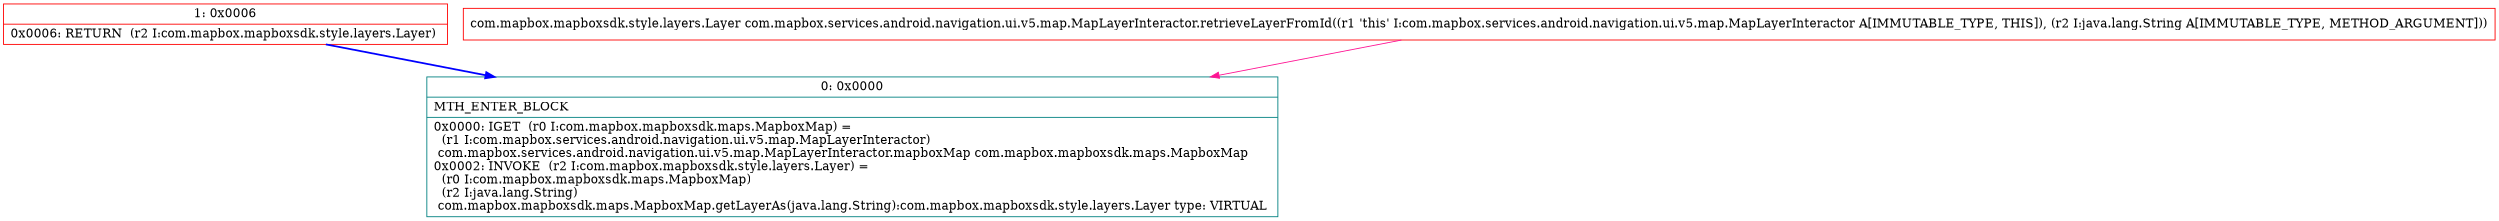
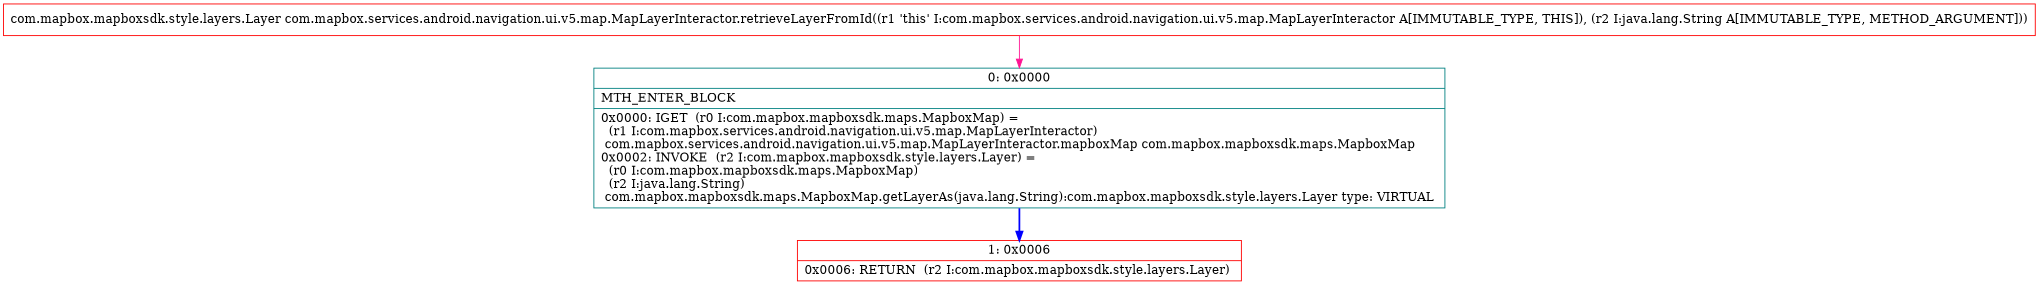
(406, 60) -> (1019, 220)
